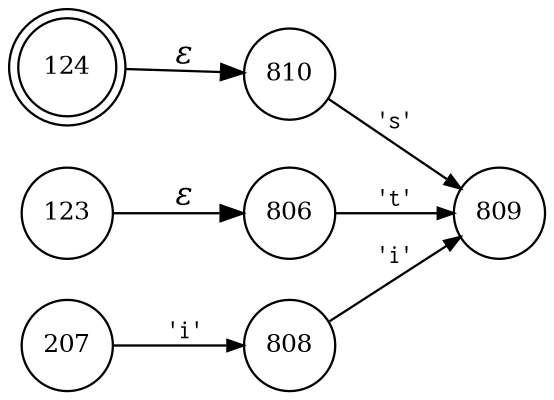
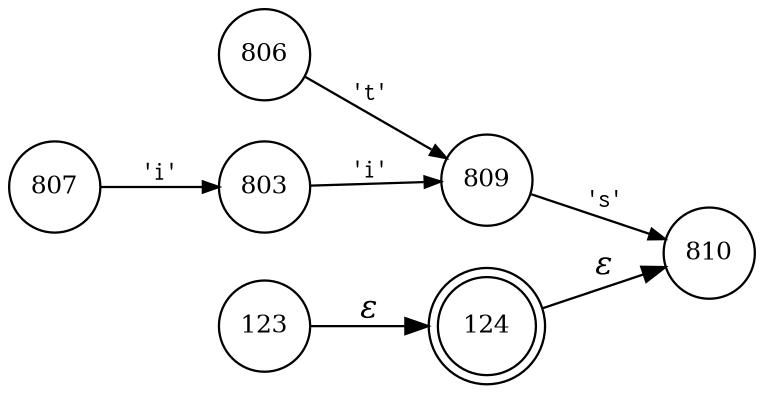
(388, 139) -> (591, 214)
(167, 213) -> (358, 326)
(67, 346) -> (55, 187)
(290, 346) -> (265, 187)
